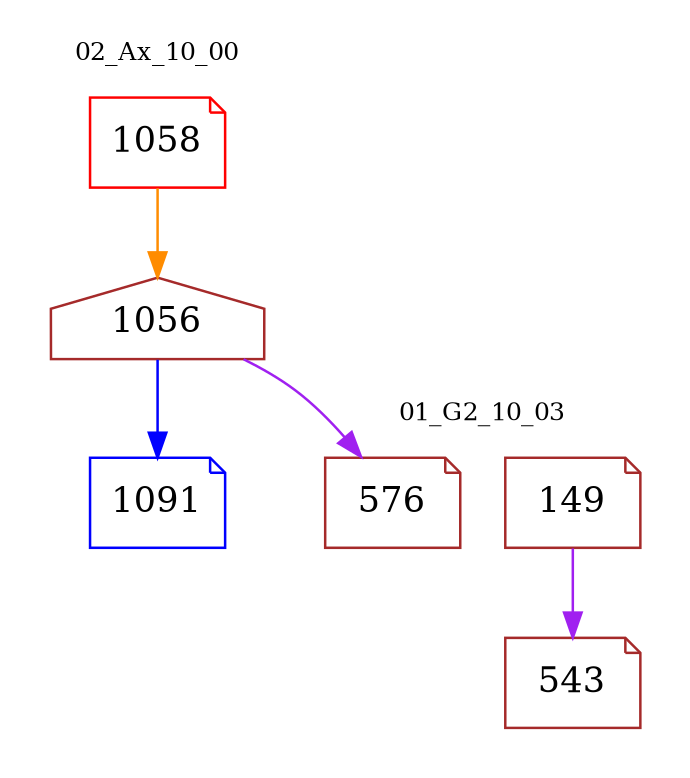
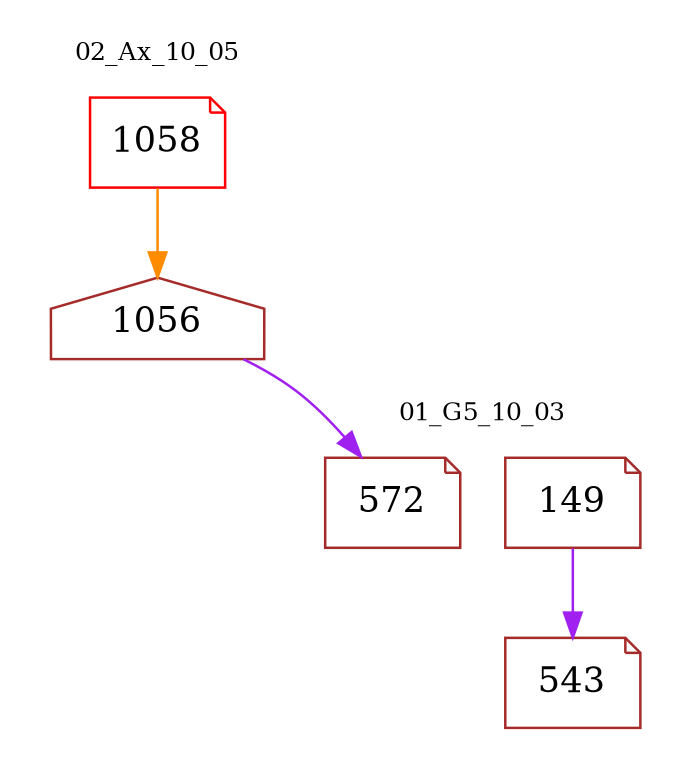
(158, 54) -> (158, 54)
(483, 414) -> (483, 414)
(158, 503) -> none
(393, 503) -> (393, 503)
